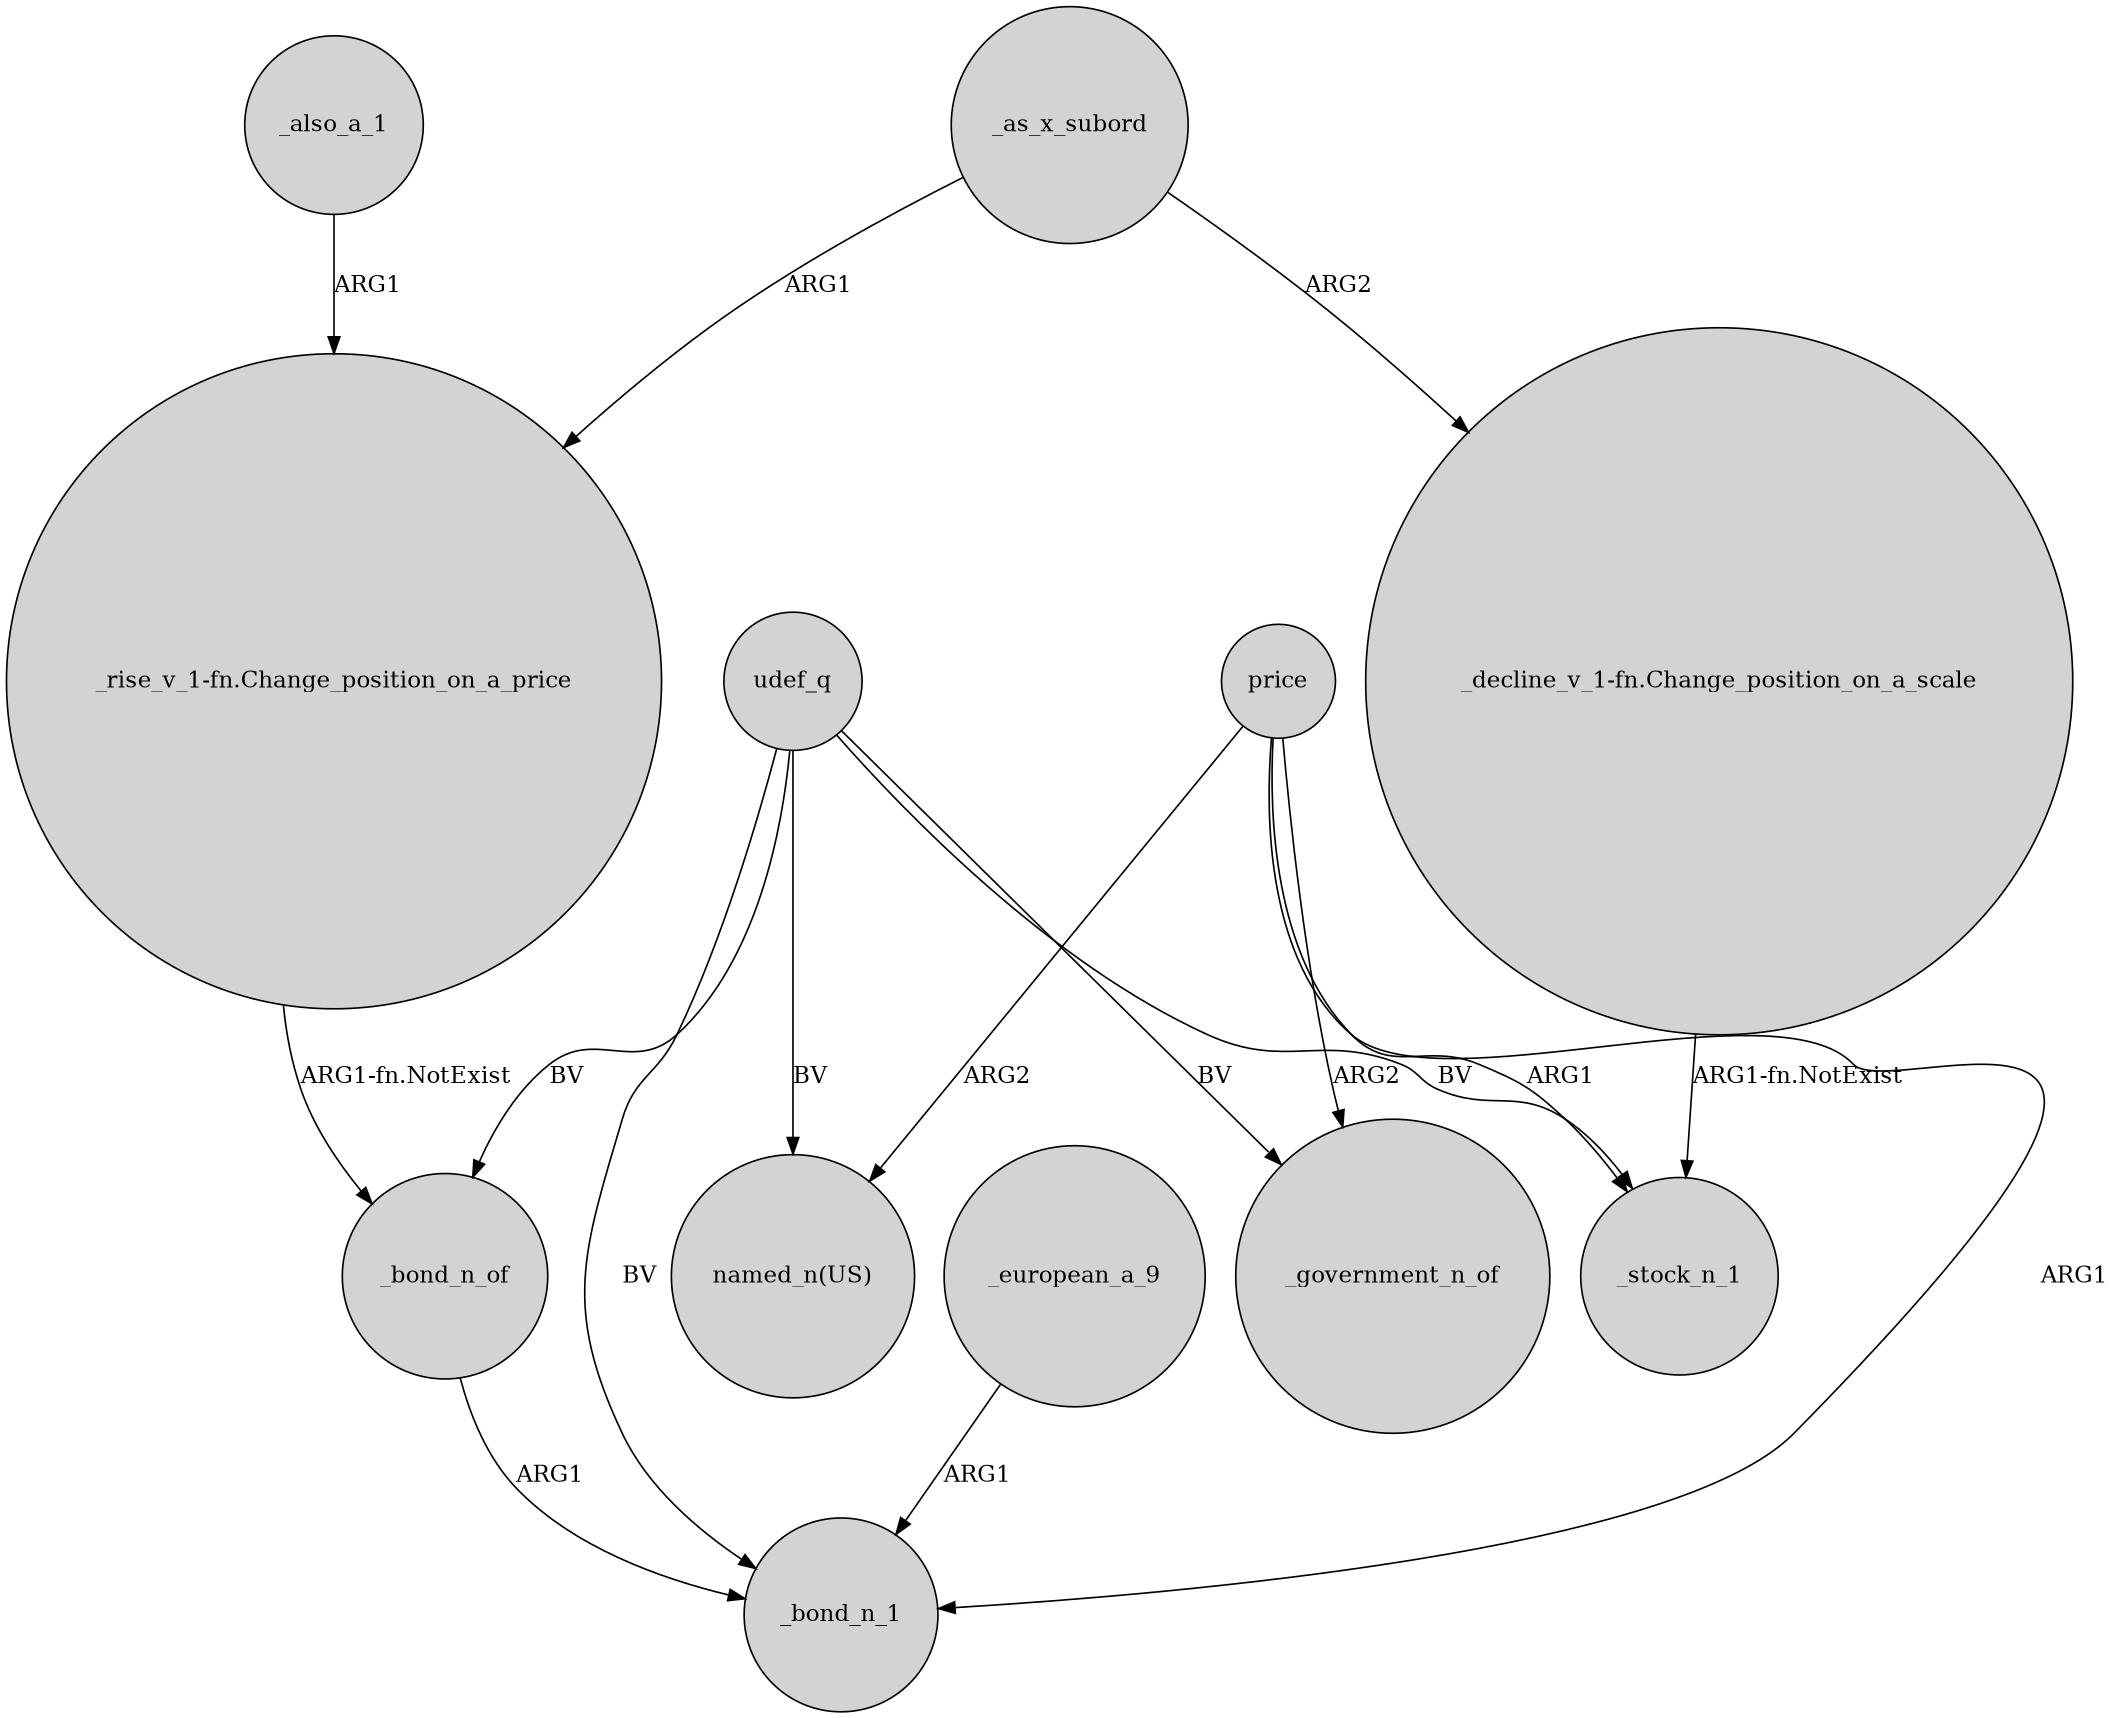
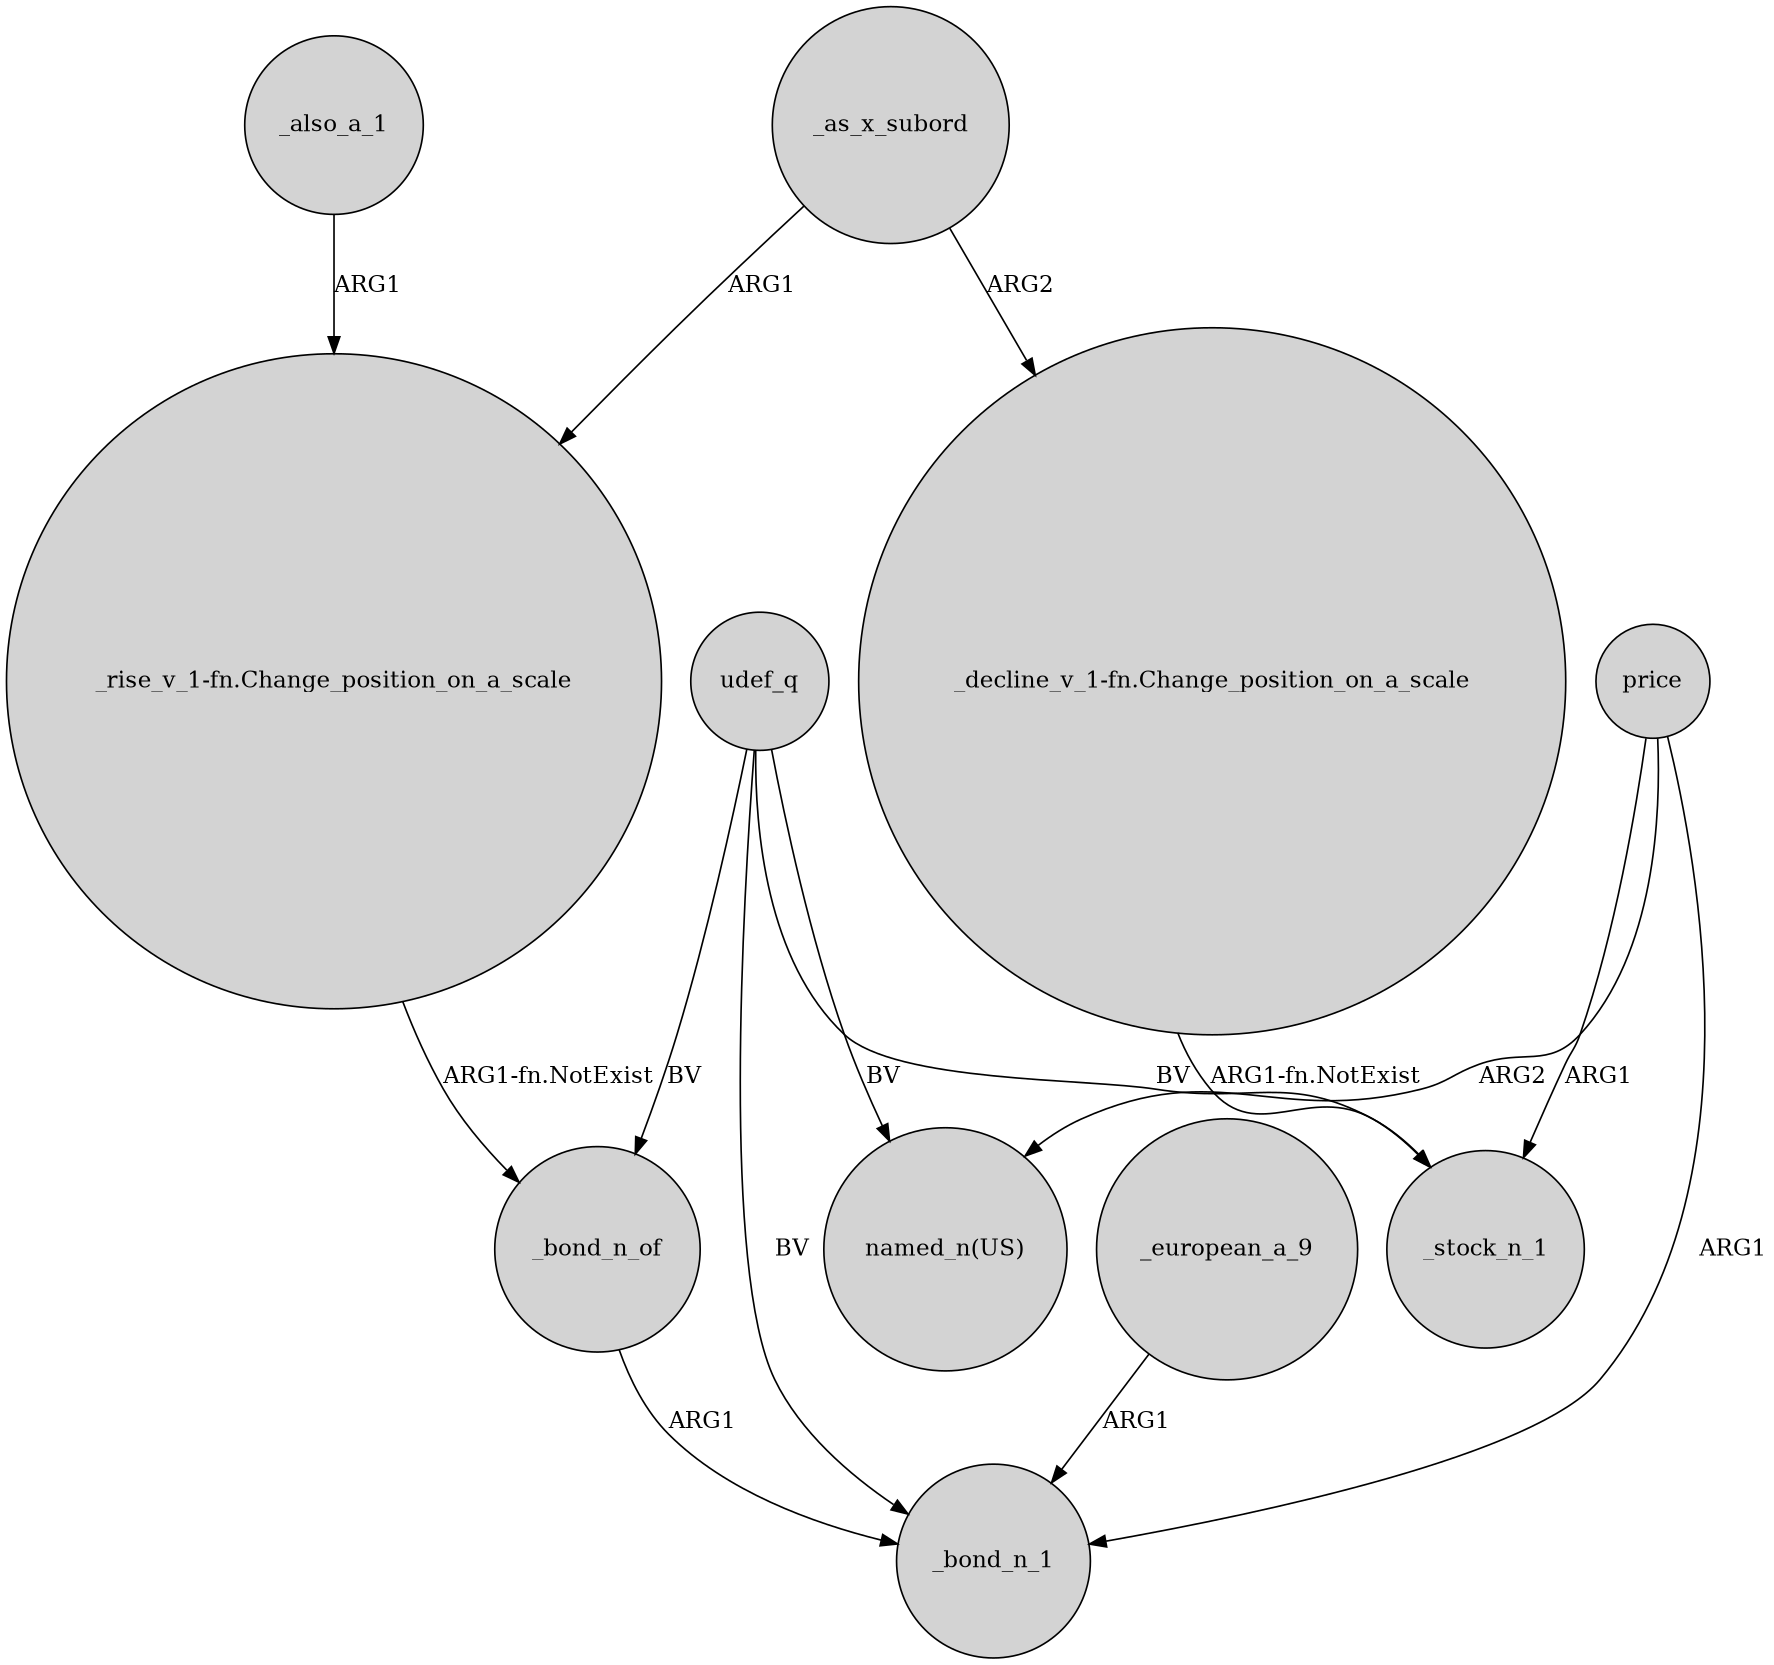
(334, 681) -> (334, 681)
(1393, 1276) -> none
